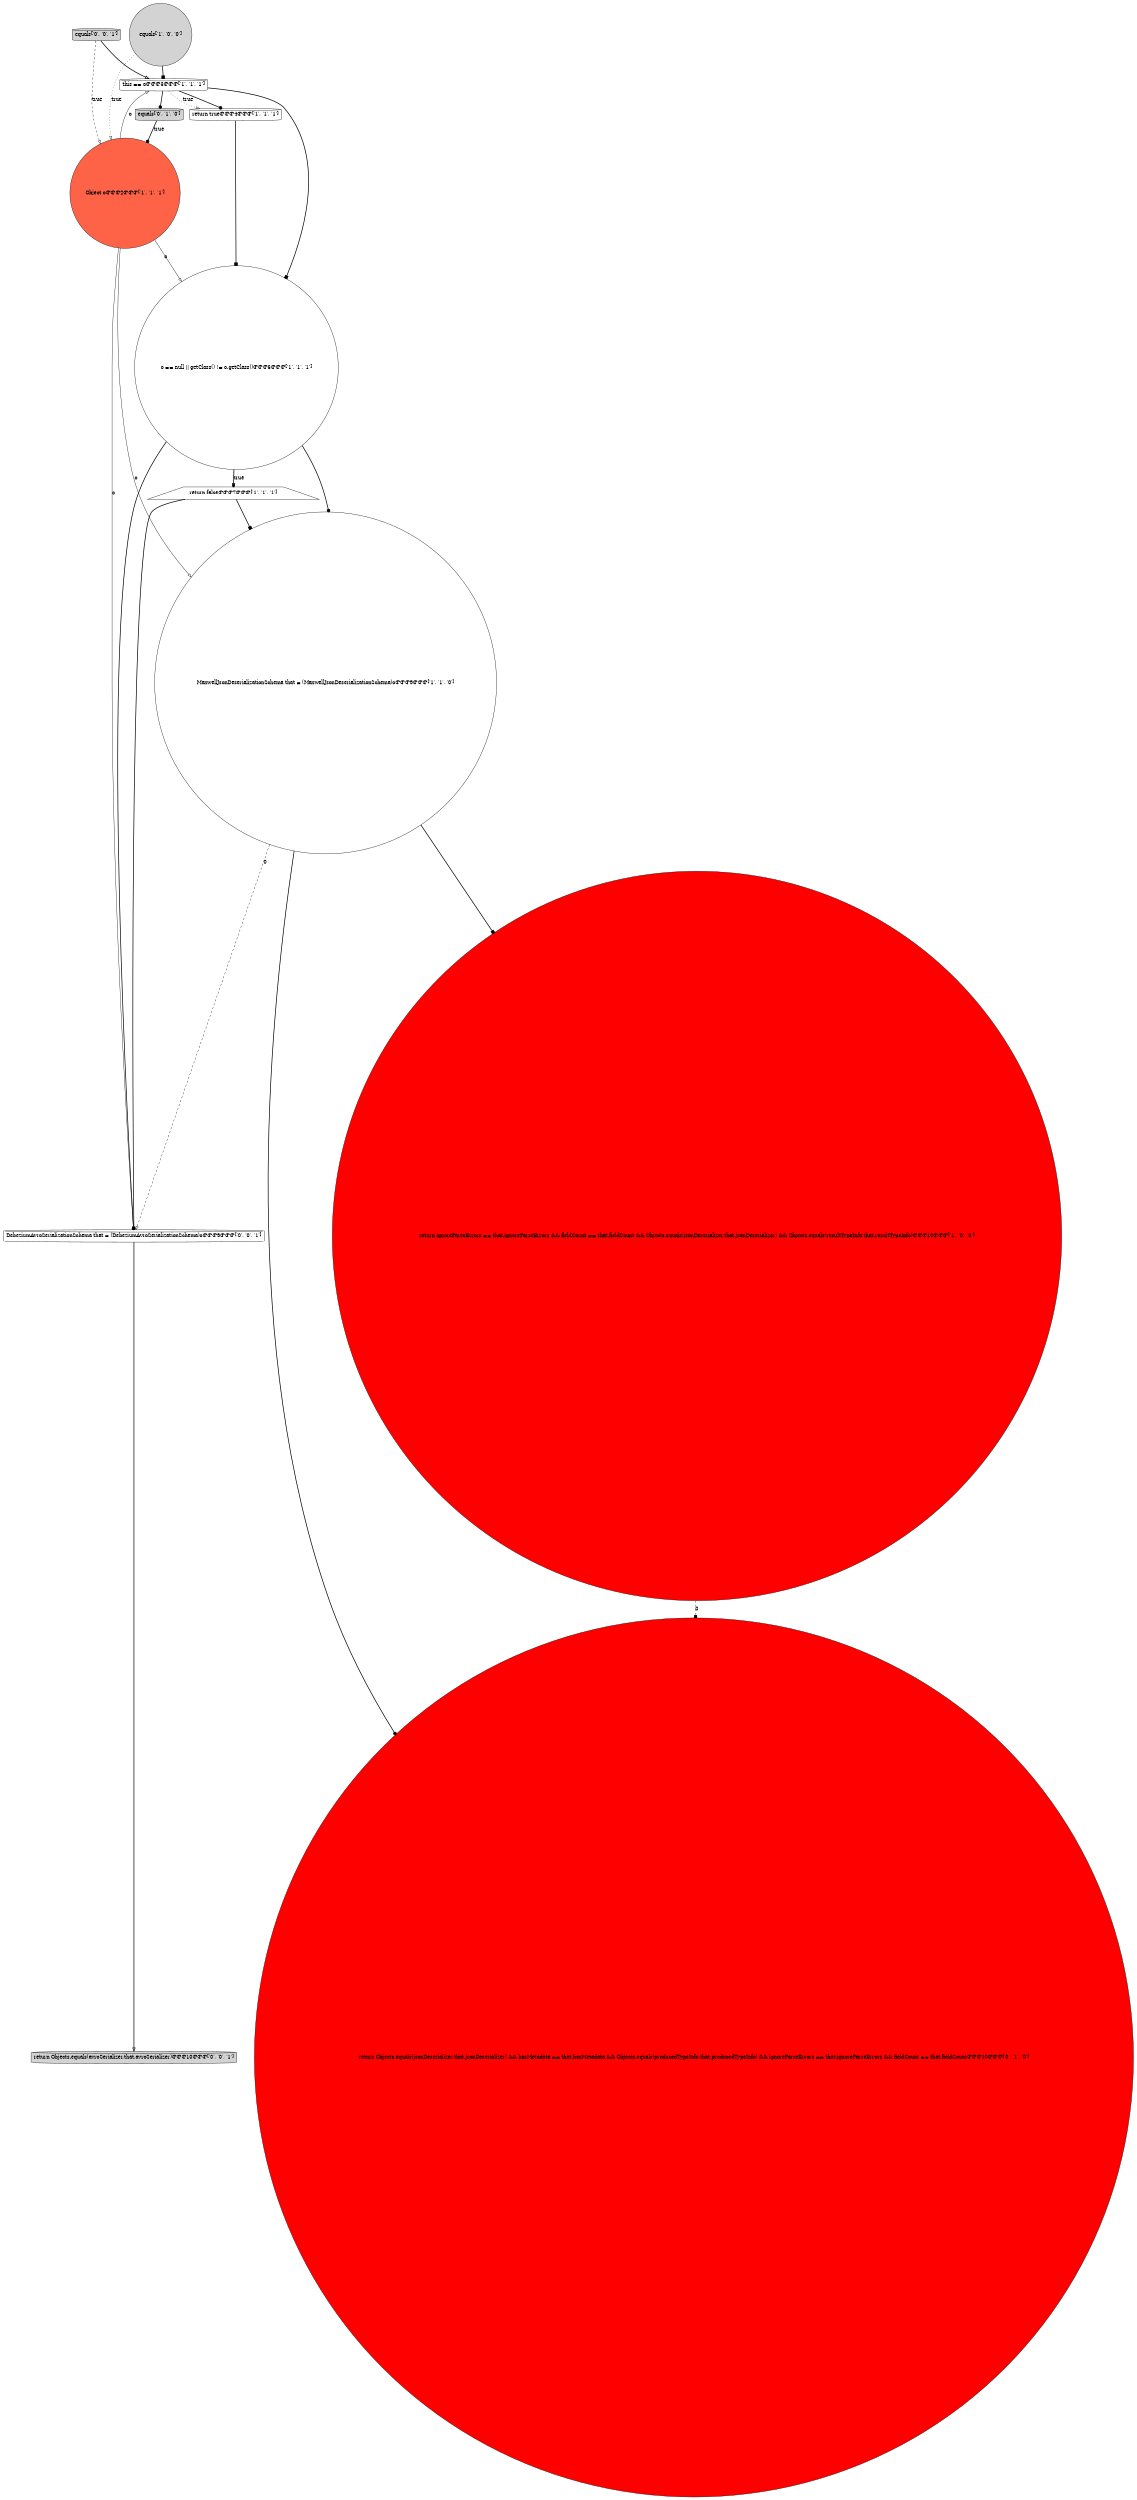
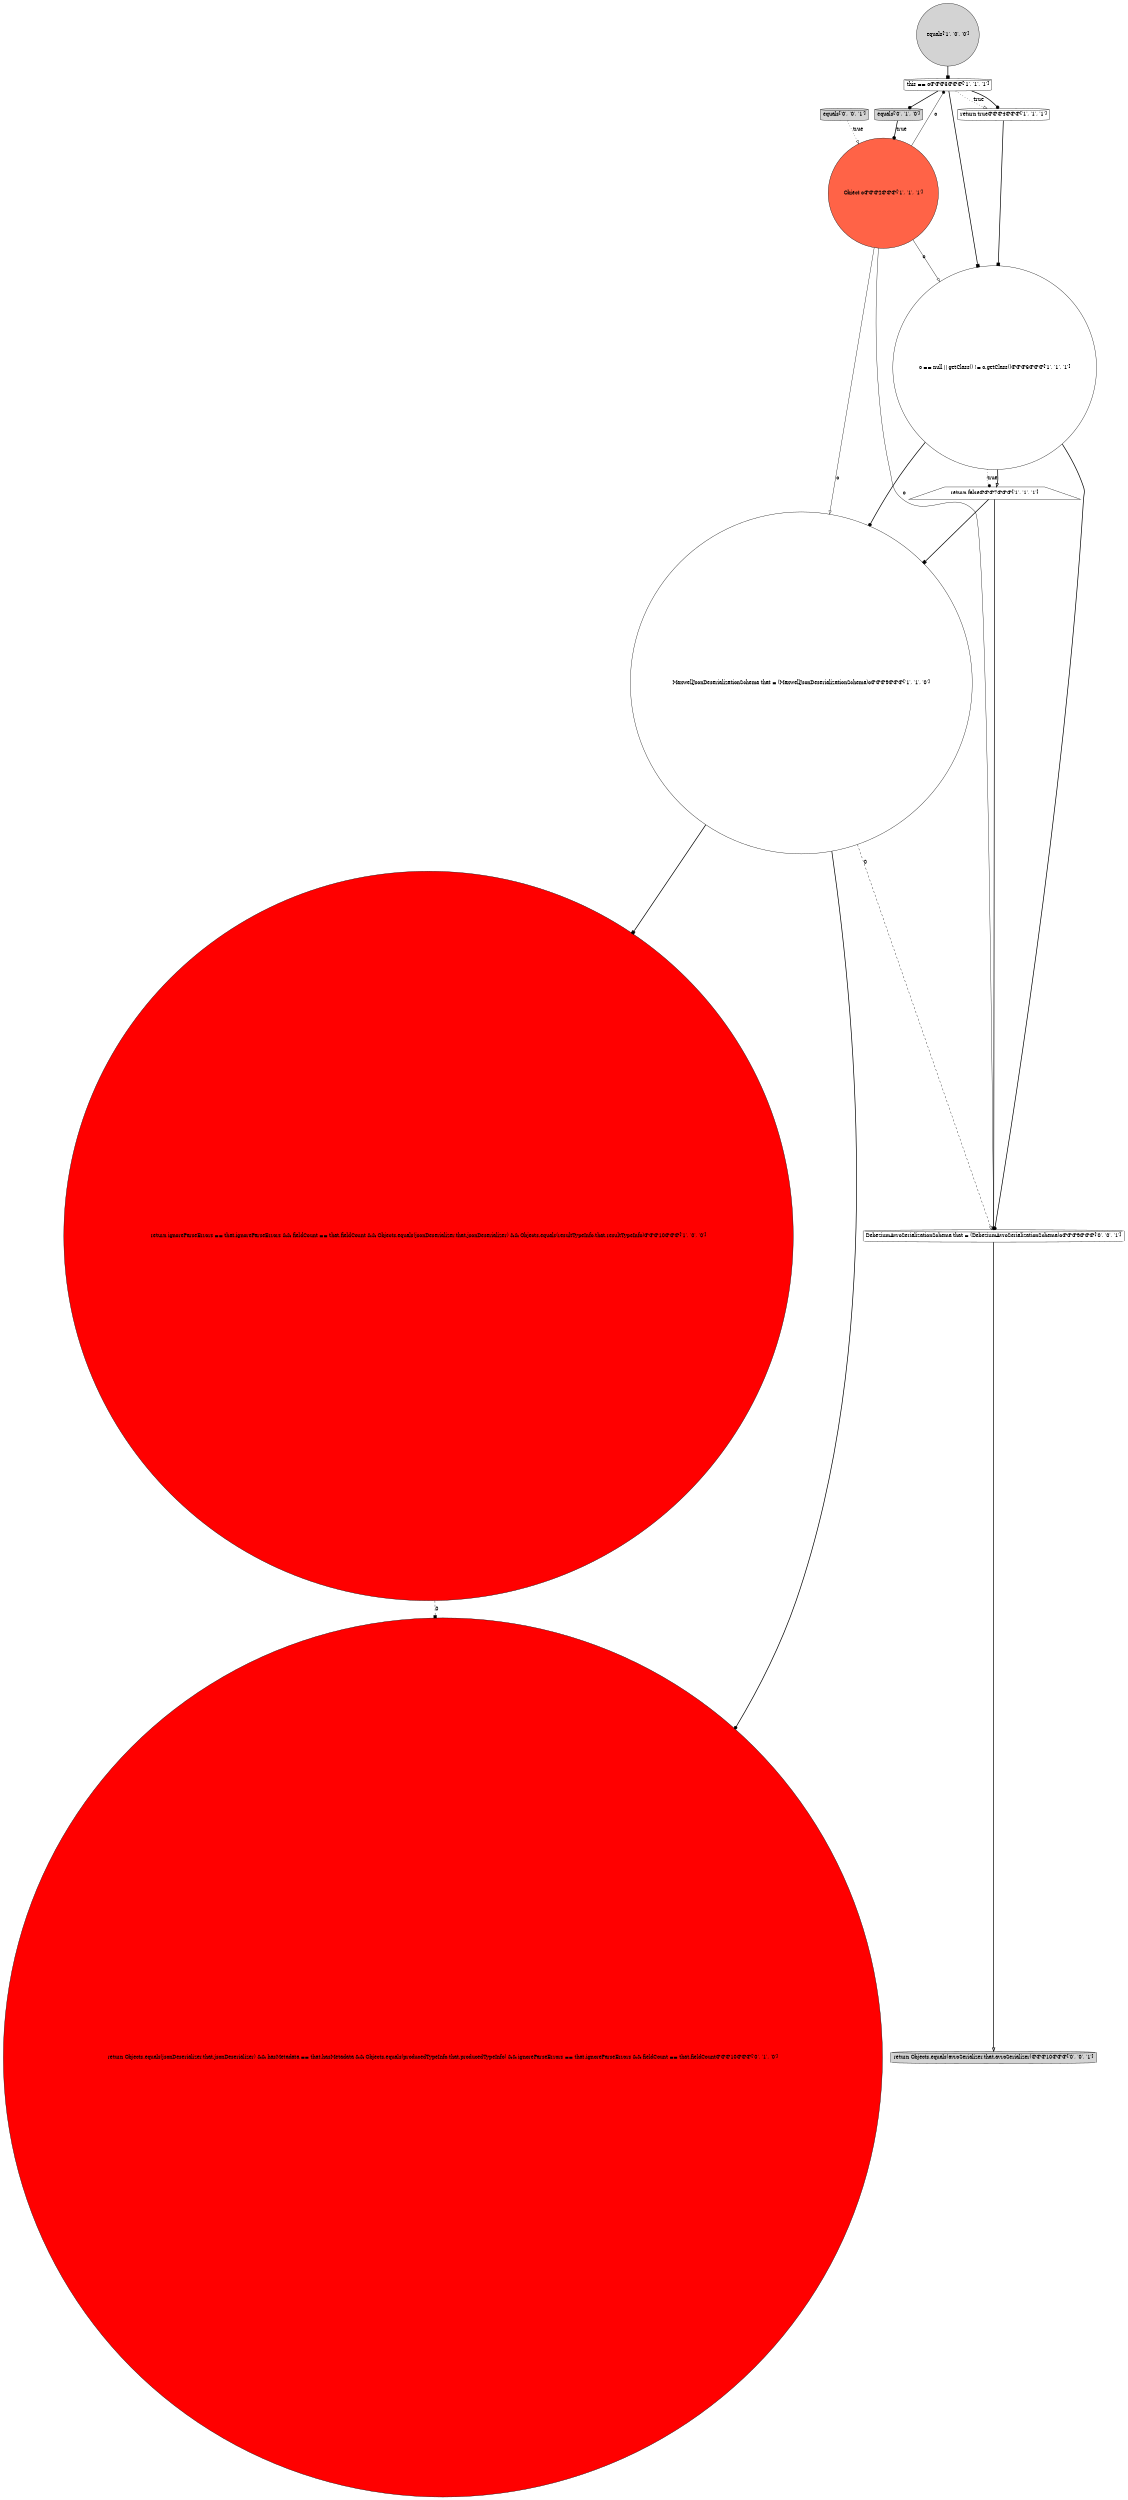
(121, 62) -> none
(92, 91) -> (852, 131)
(112, 92) -> none
(127, 112) -> (927, 120)
